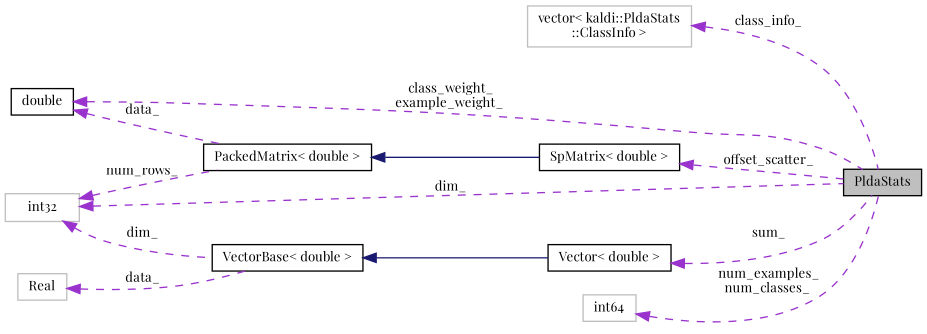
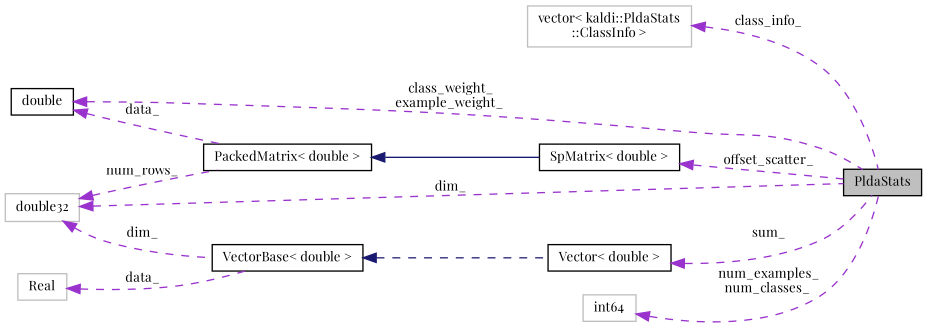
(42, 208) -> (42, 208)
(462, 258) -> (462, 258)
